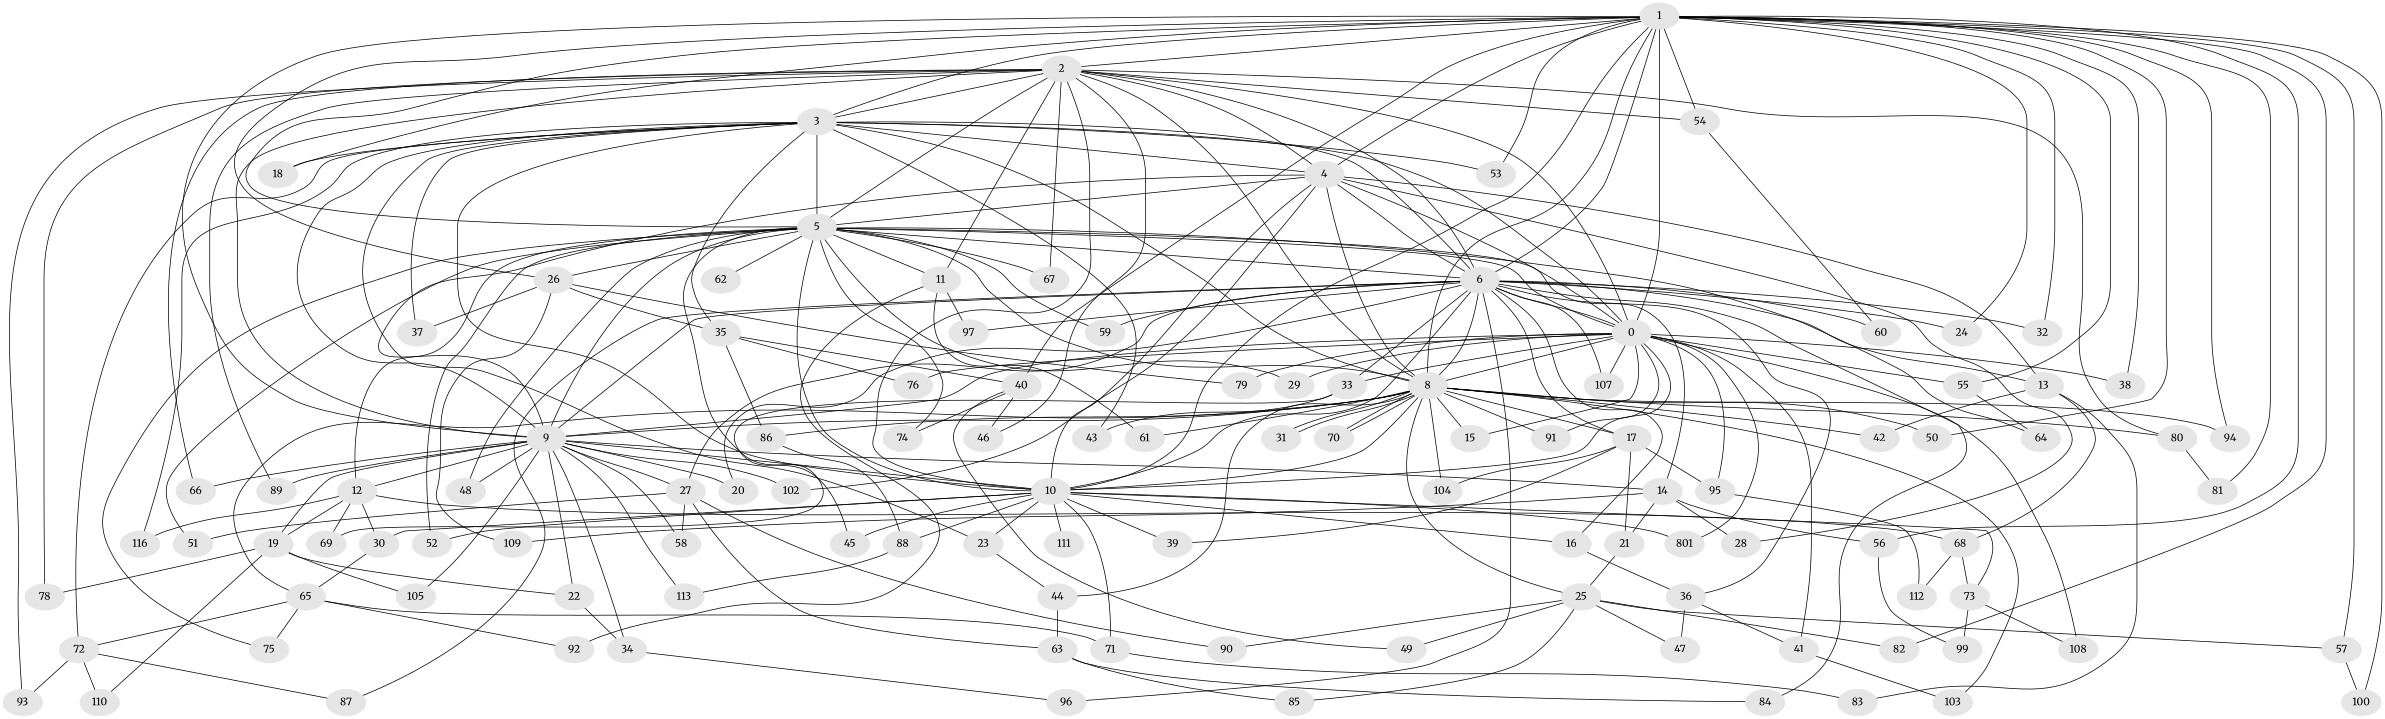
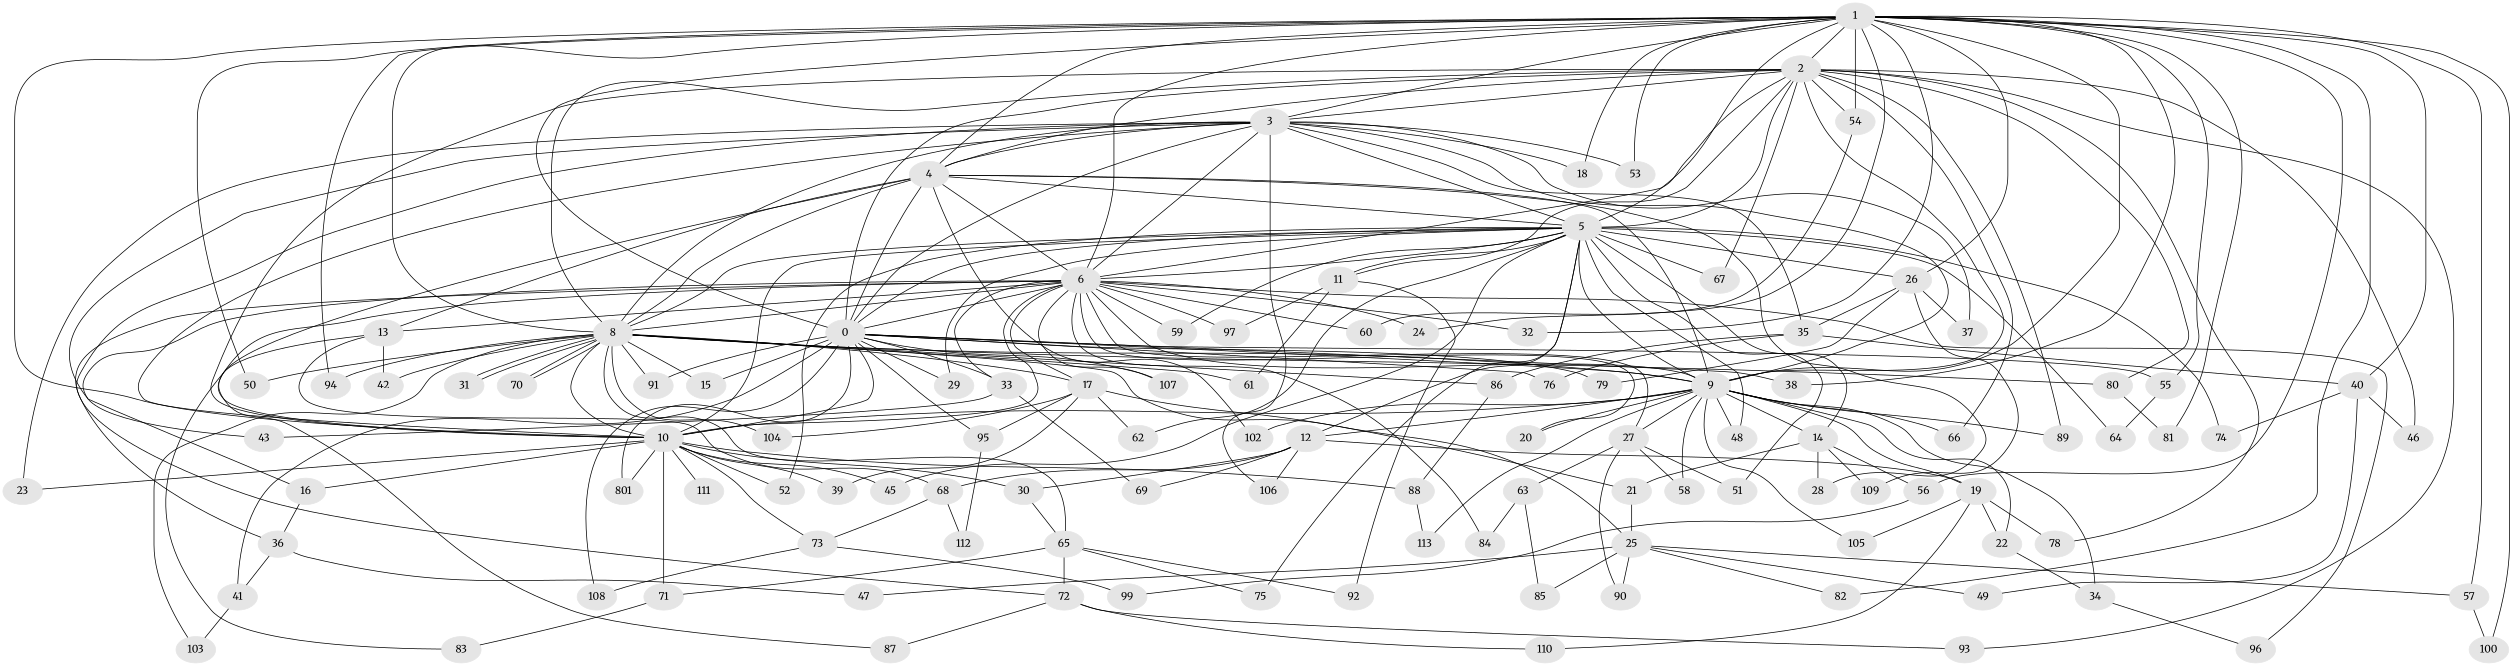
(1525, 360) -> none
none -> (1117, 416)
(140, 544) -> (1269, 491)
(1057, 597) -> none
